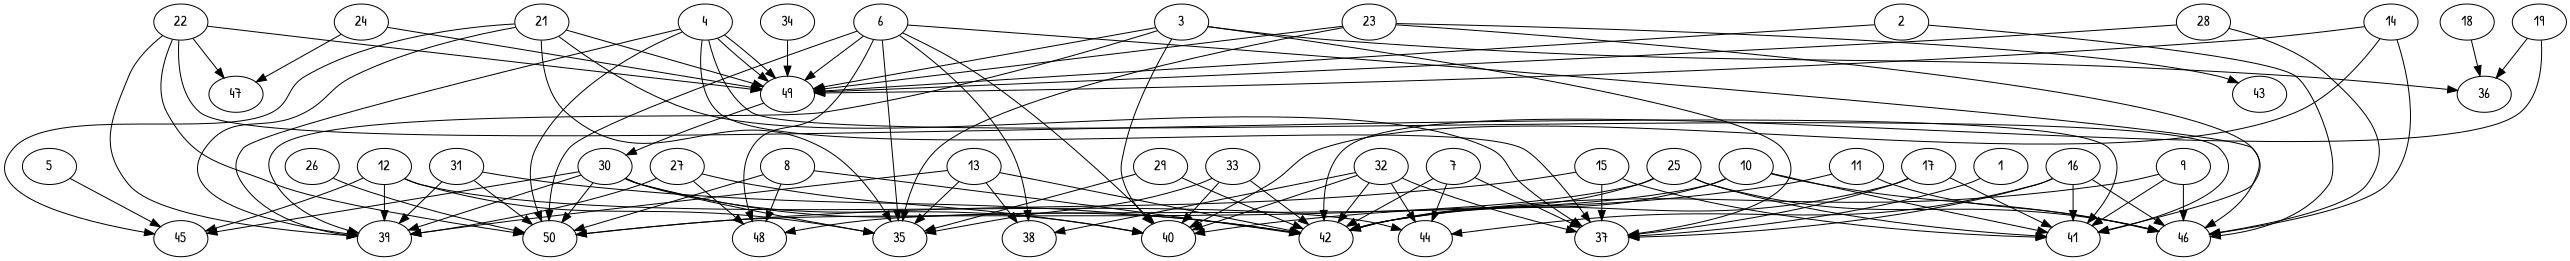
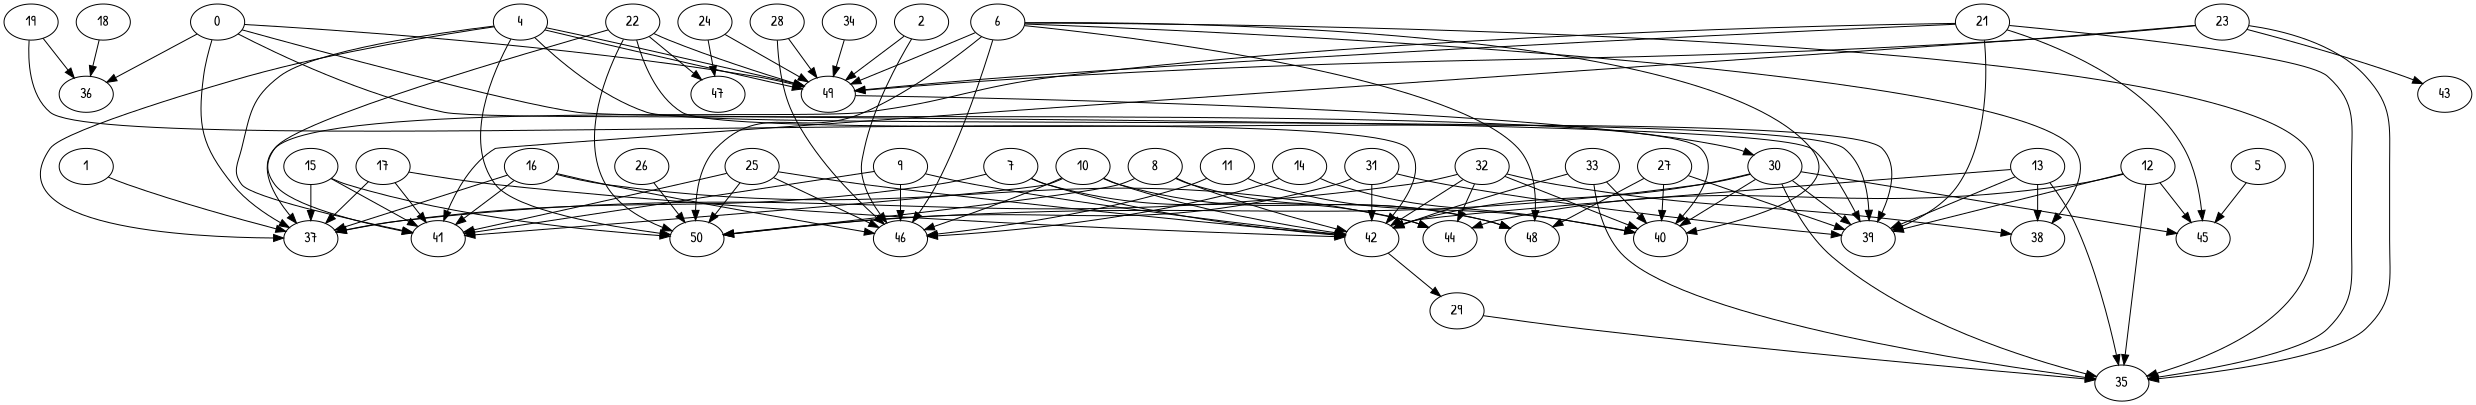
(1182, 22) -> (218, 22)
(1634, 73) -> none
(1218, 194) -> (1410, 272)
